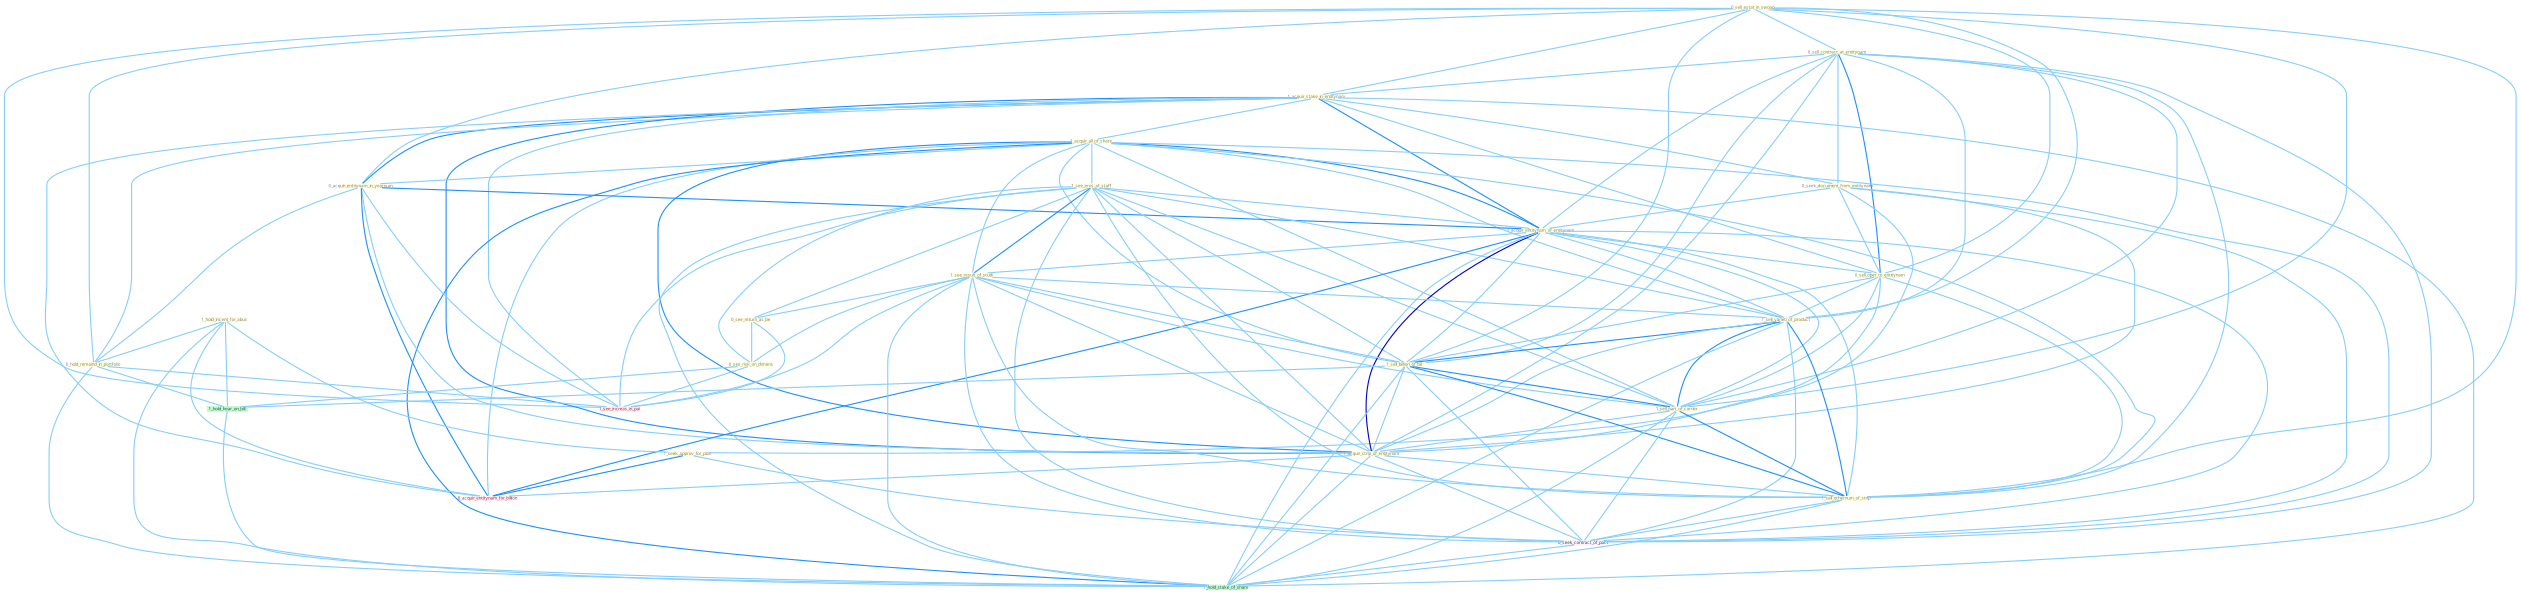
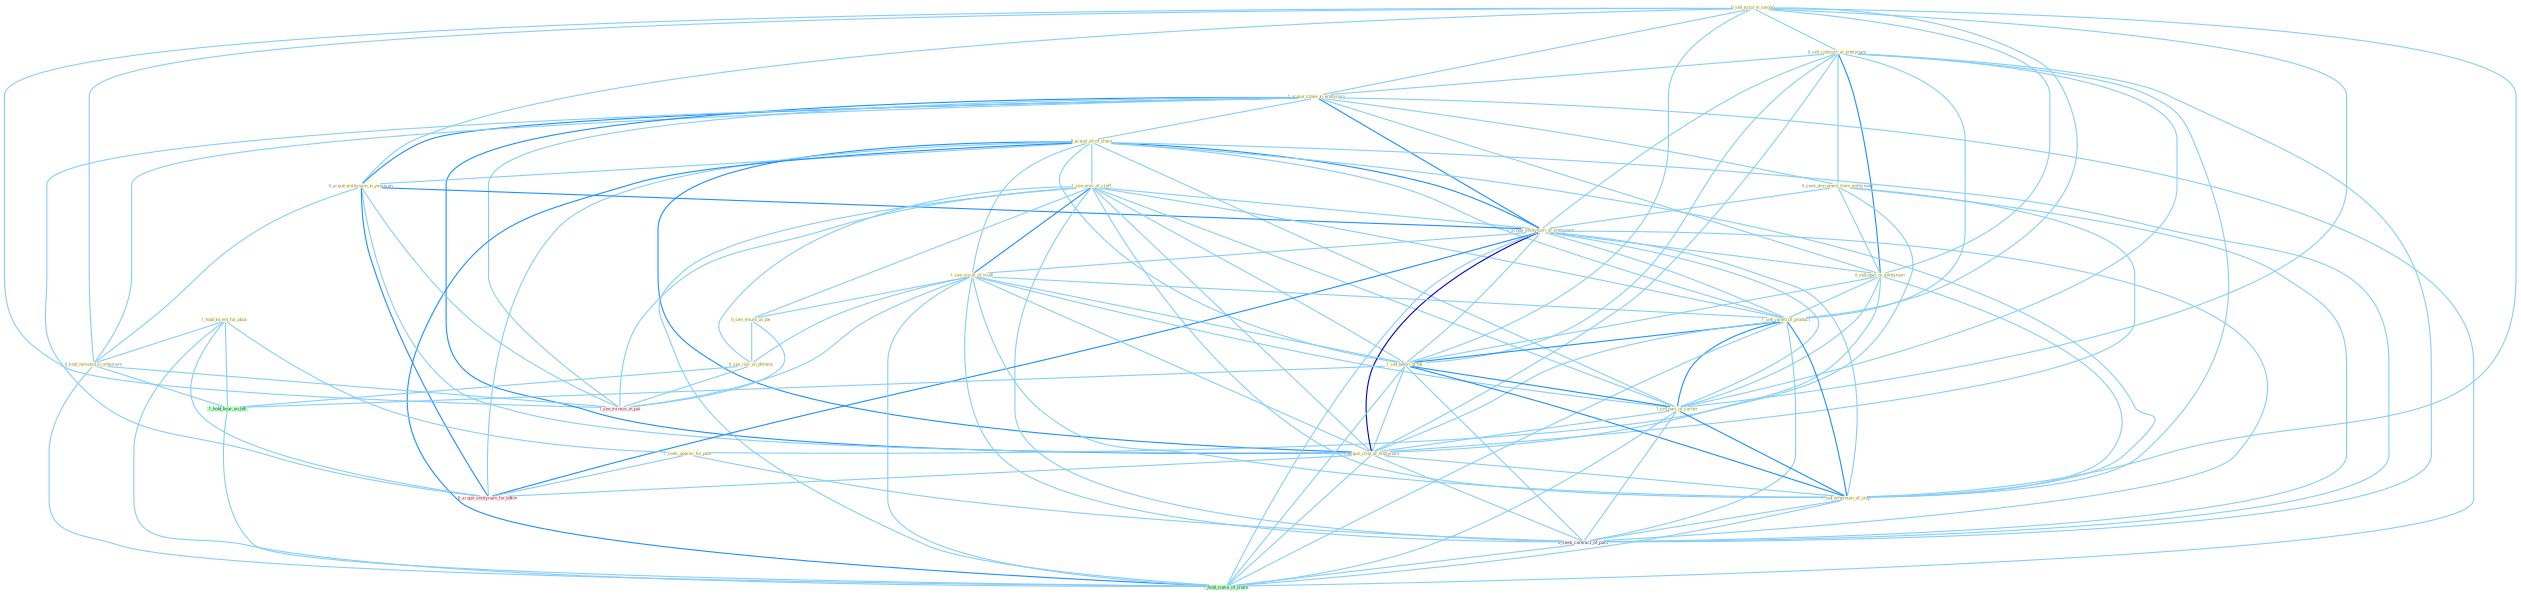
(1092, 141) -> (1092, 141)
(94, 364) -> (94, 364)
(603, 473) -> (603, 473)
